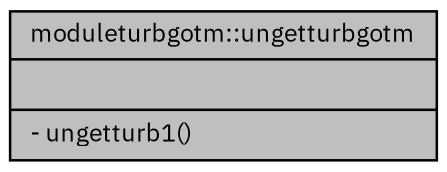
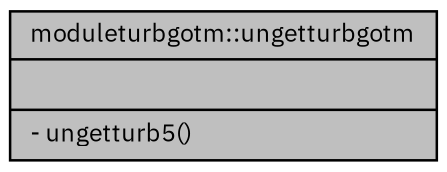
(111, 134) -> (111, 134)
